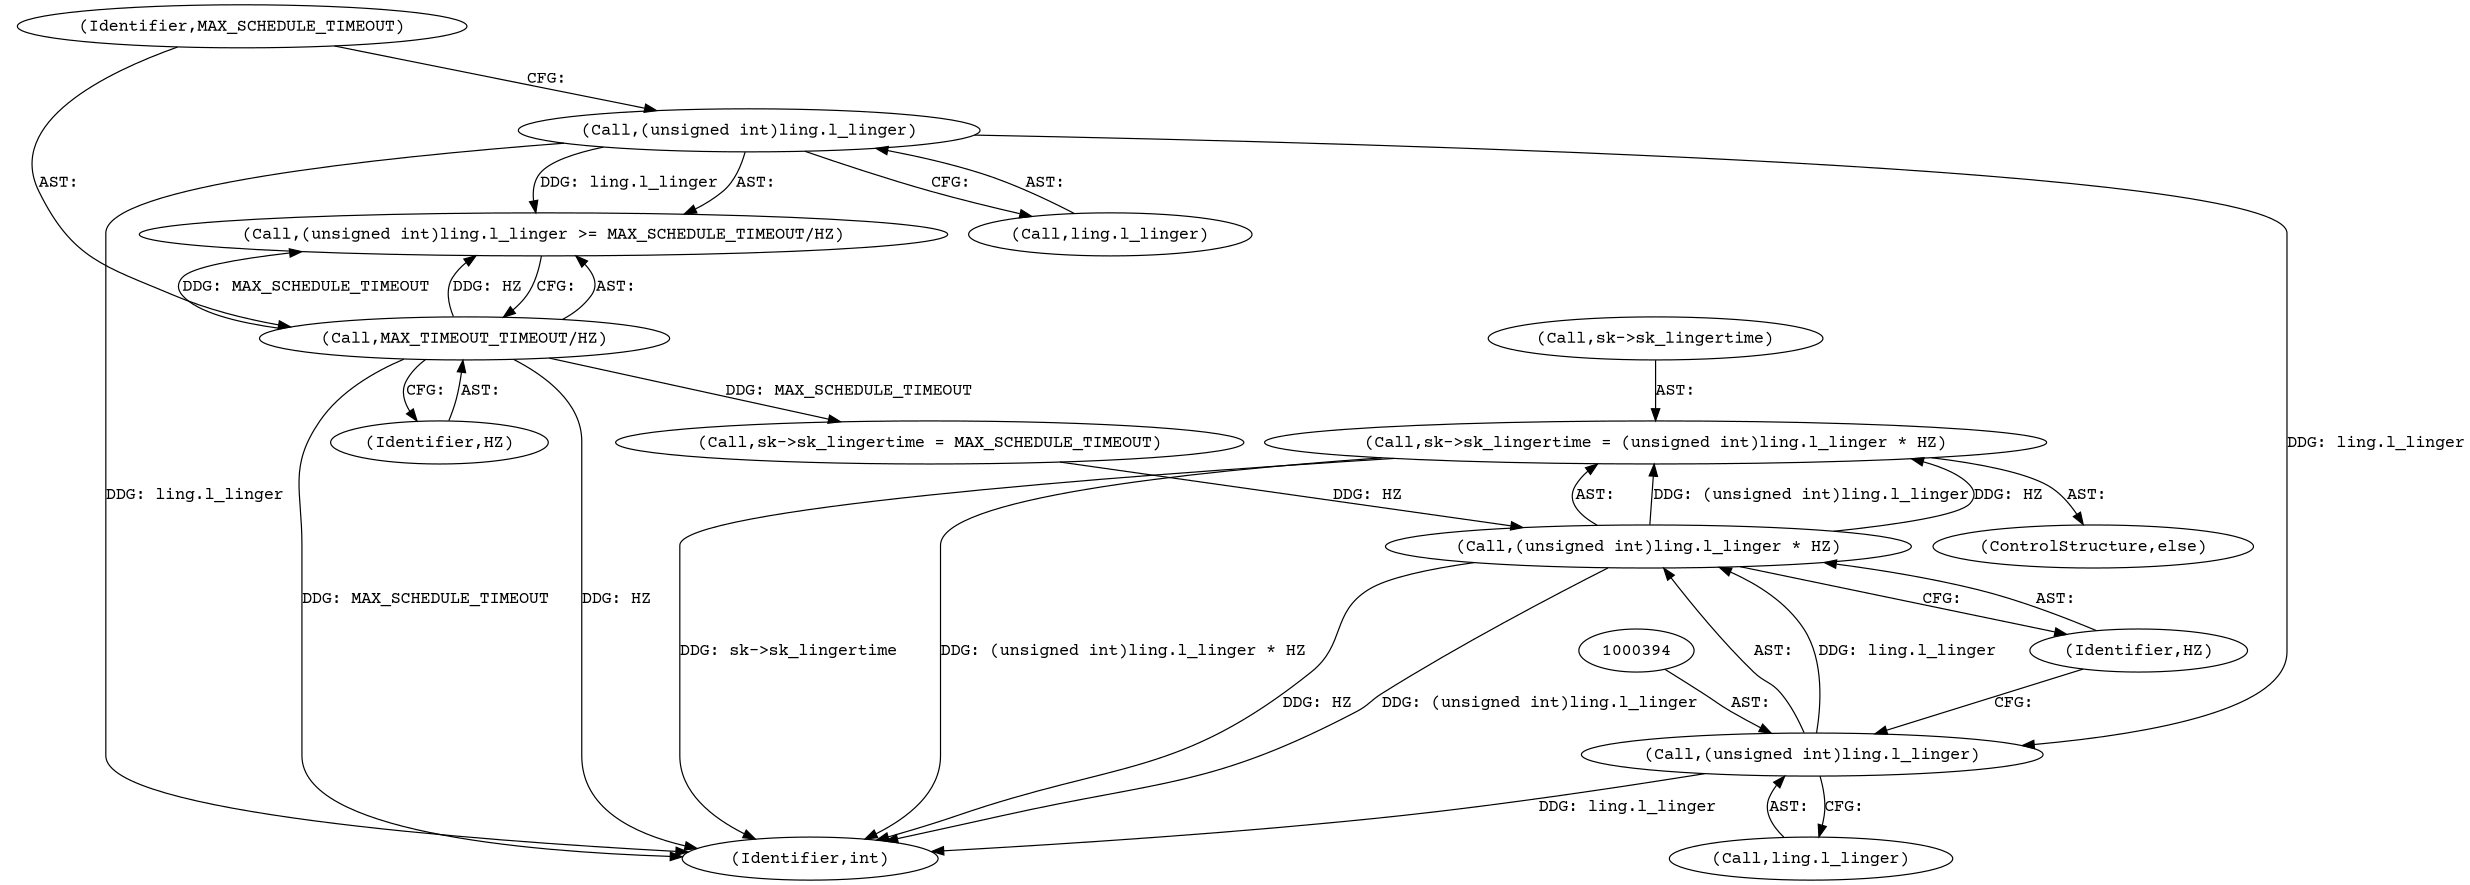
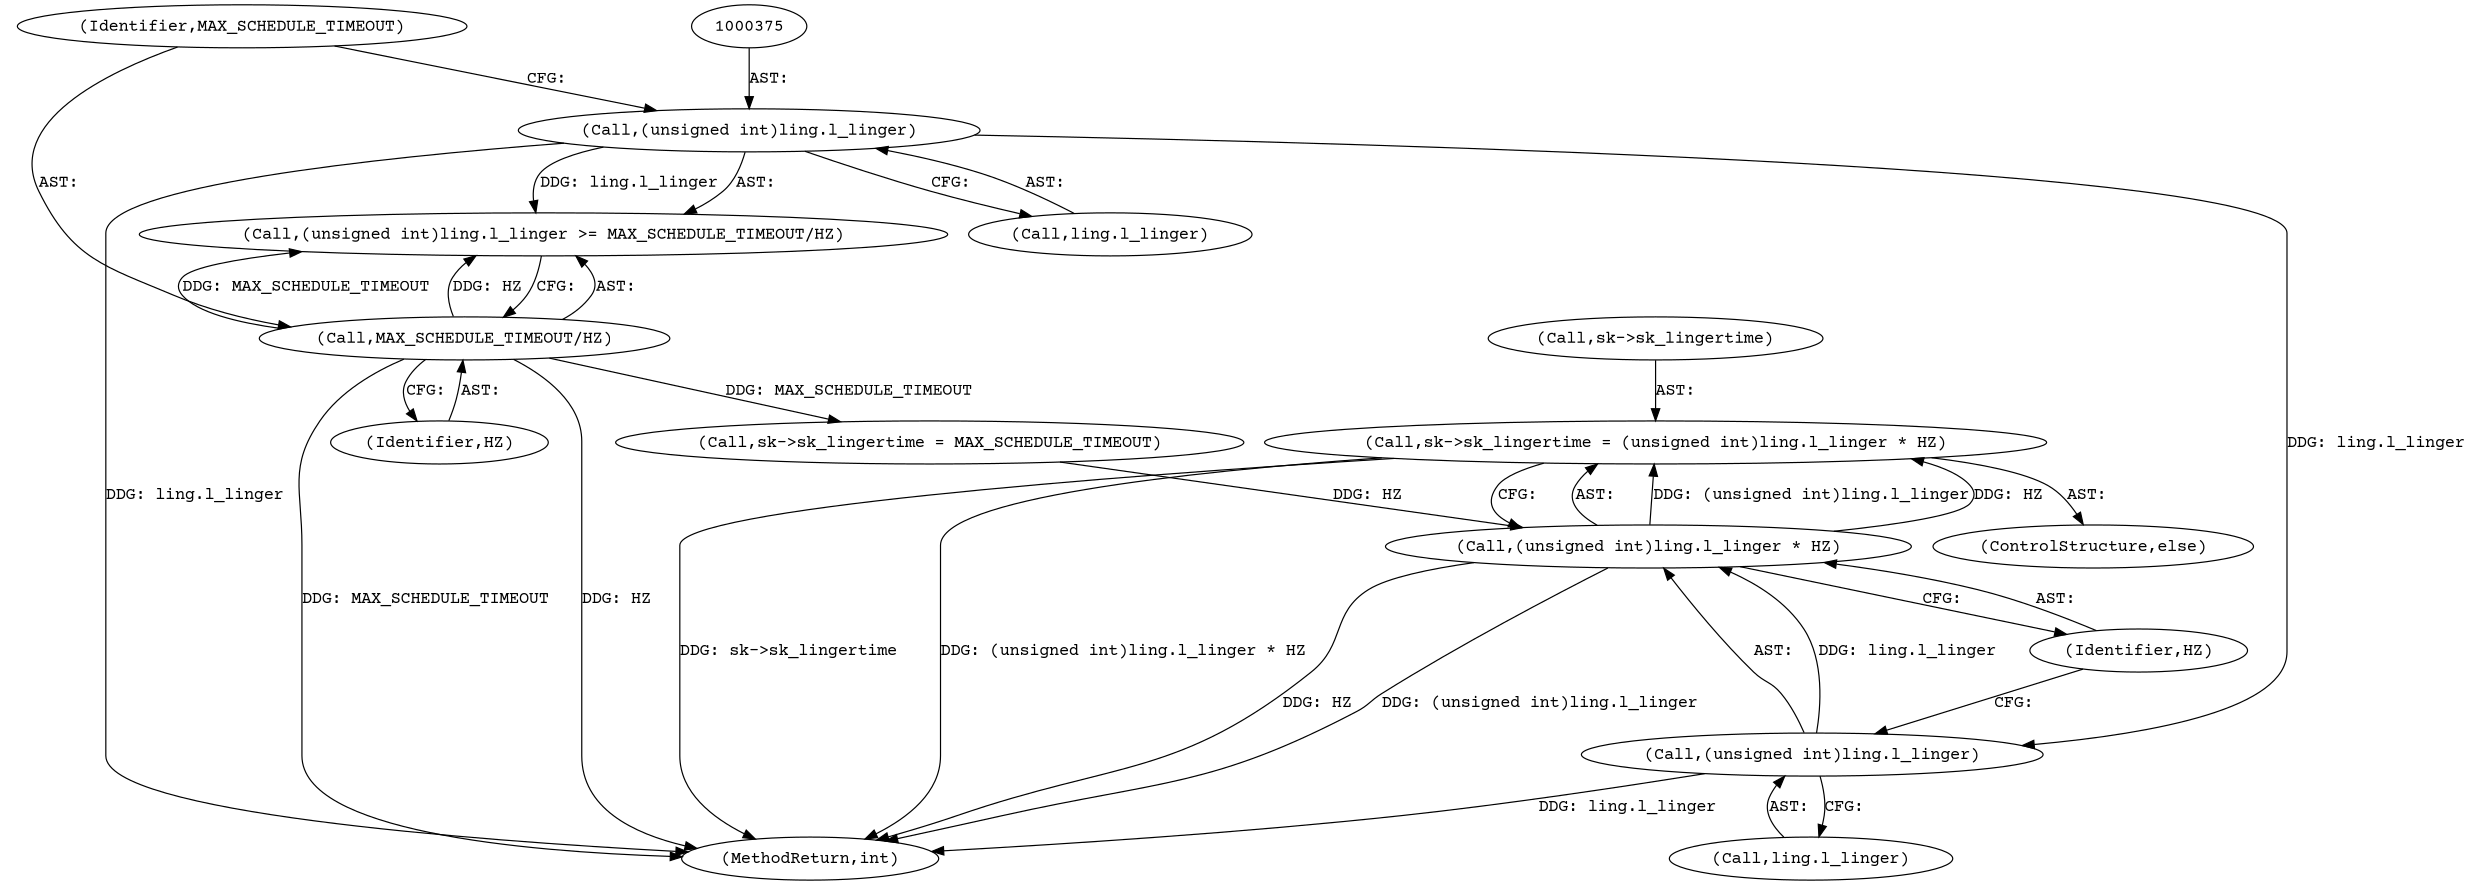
none -> (749, 26)
(465, 338) -> (465, 338)
none -> (1499, 484)
(1636, 651) -> none
(810, 859) -> (810, 859)
